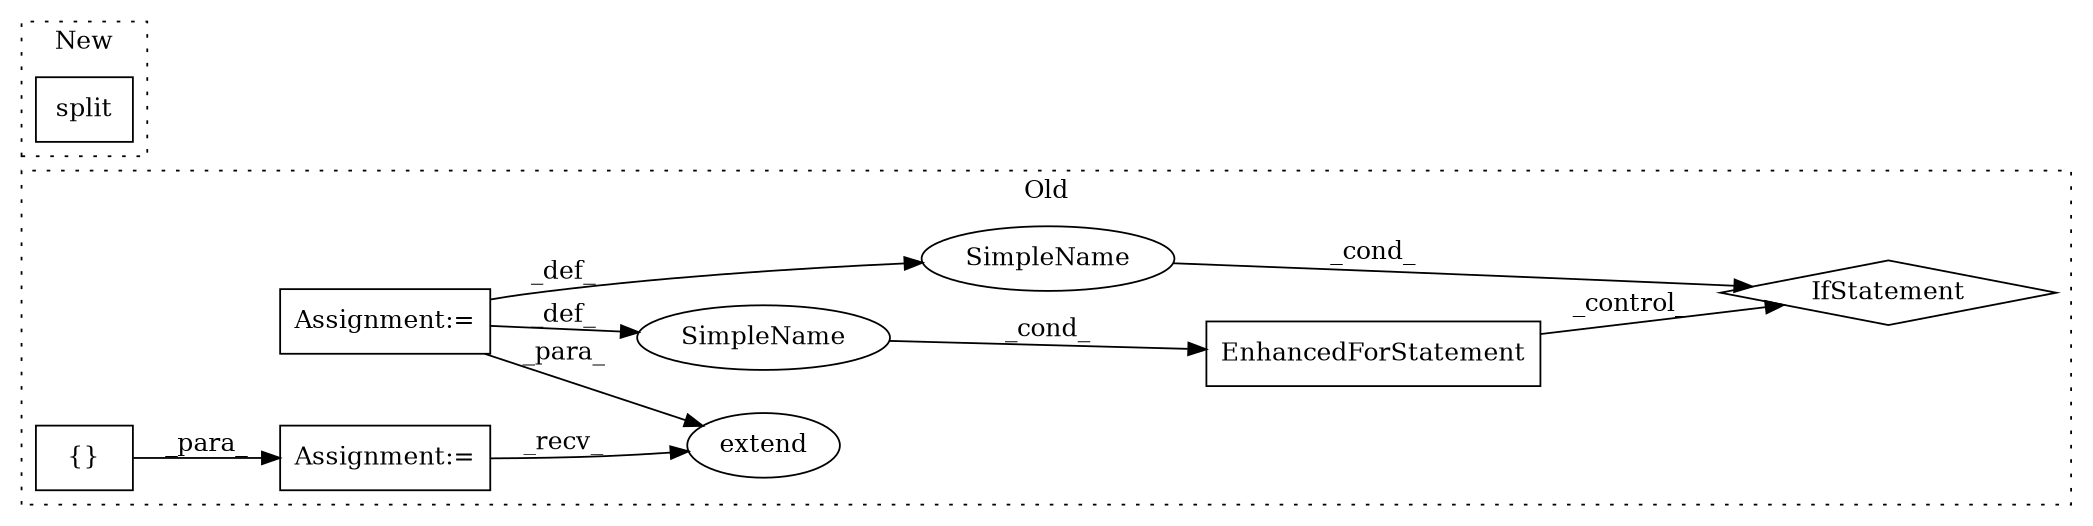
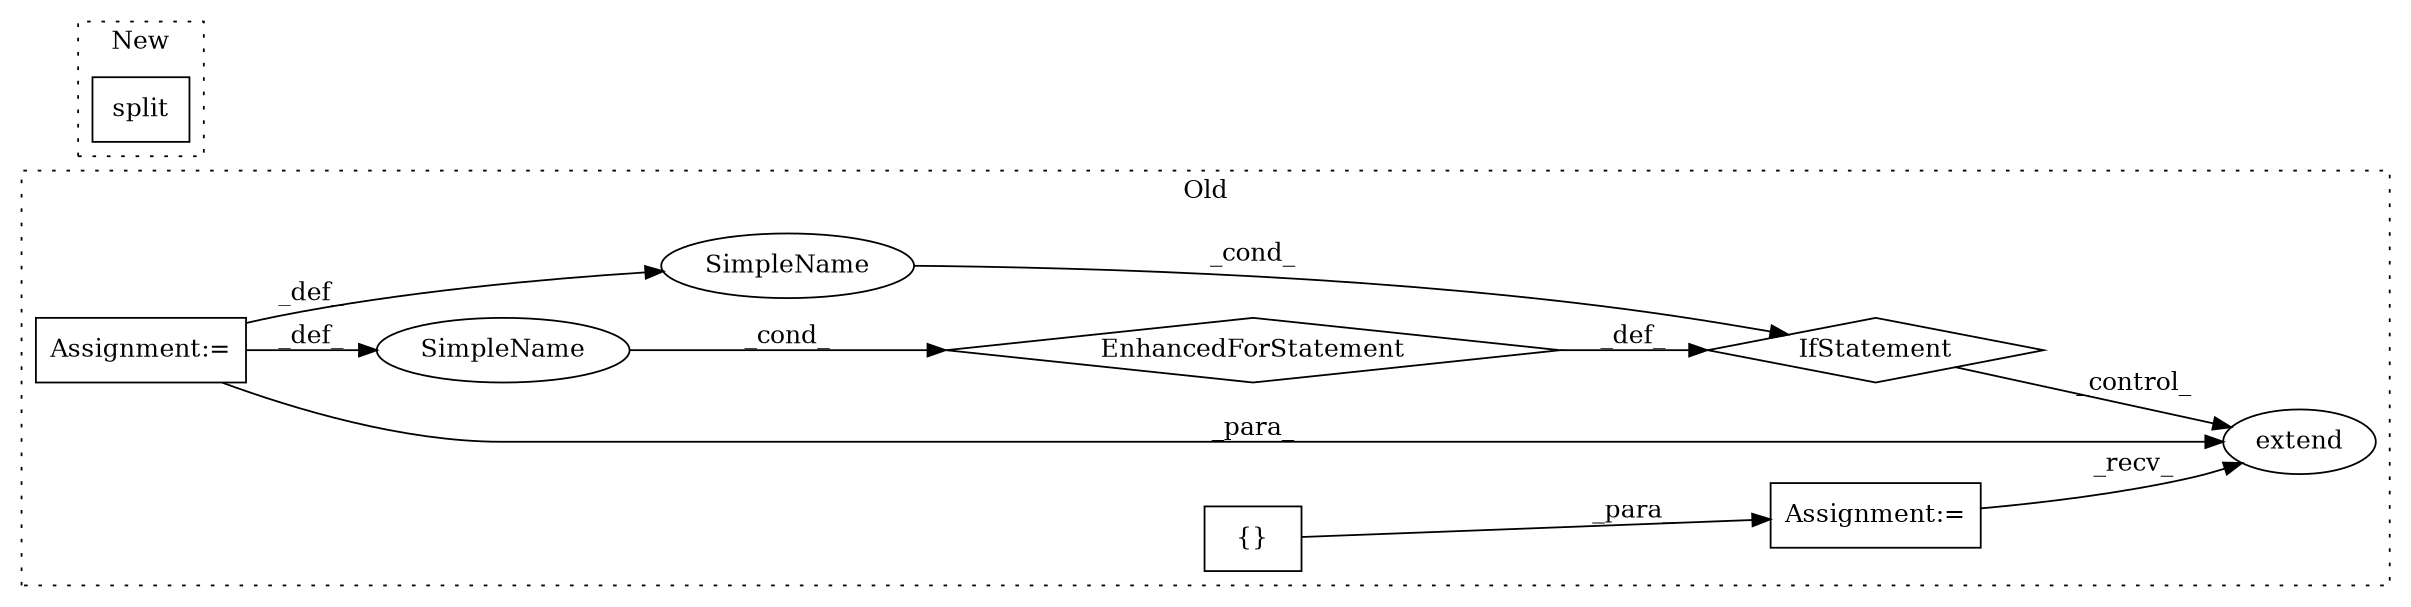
(1630, 304) -> (1634, 337)
(1373, 354) -> (1253, 350)
none -> (2084, 395)
